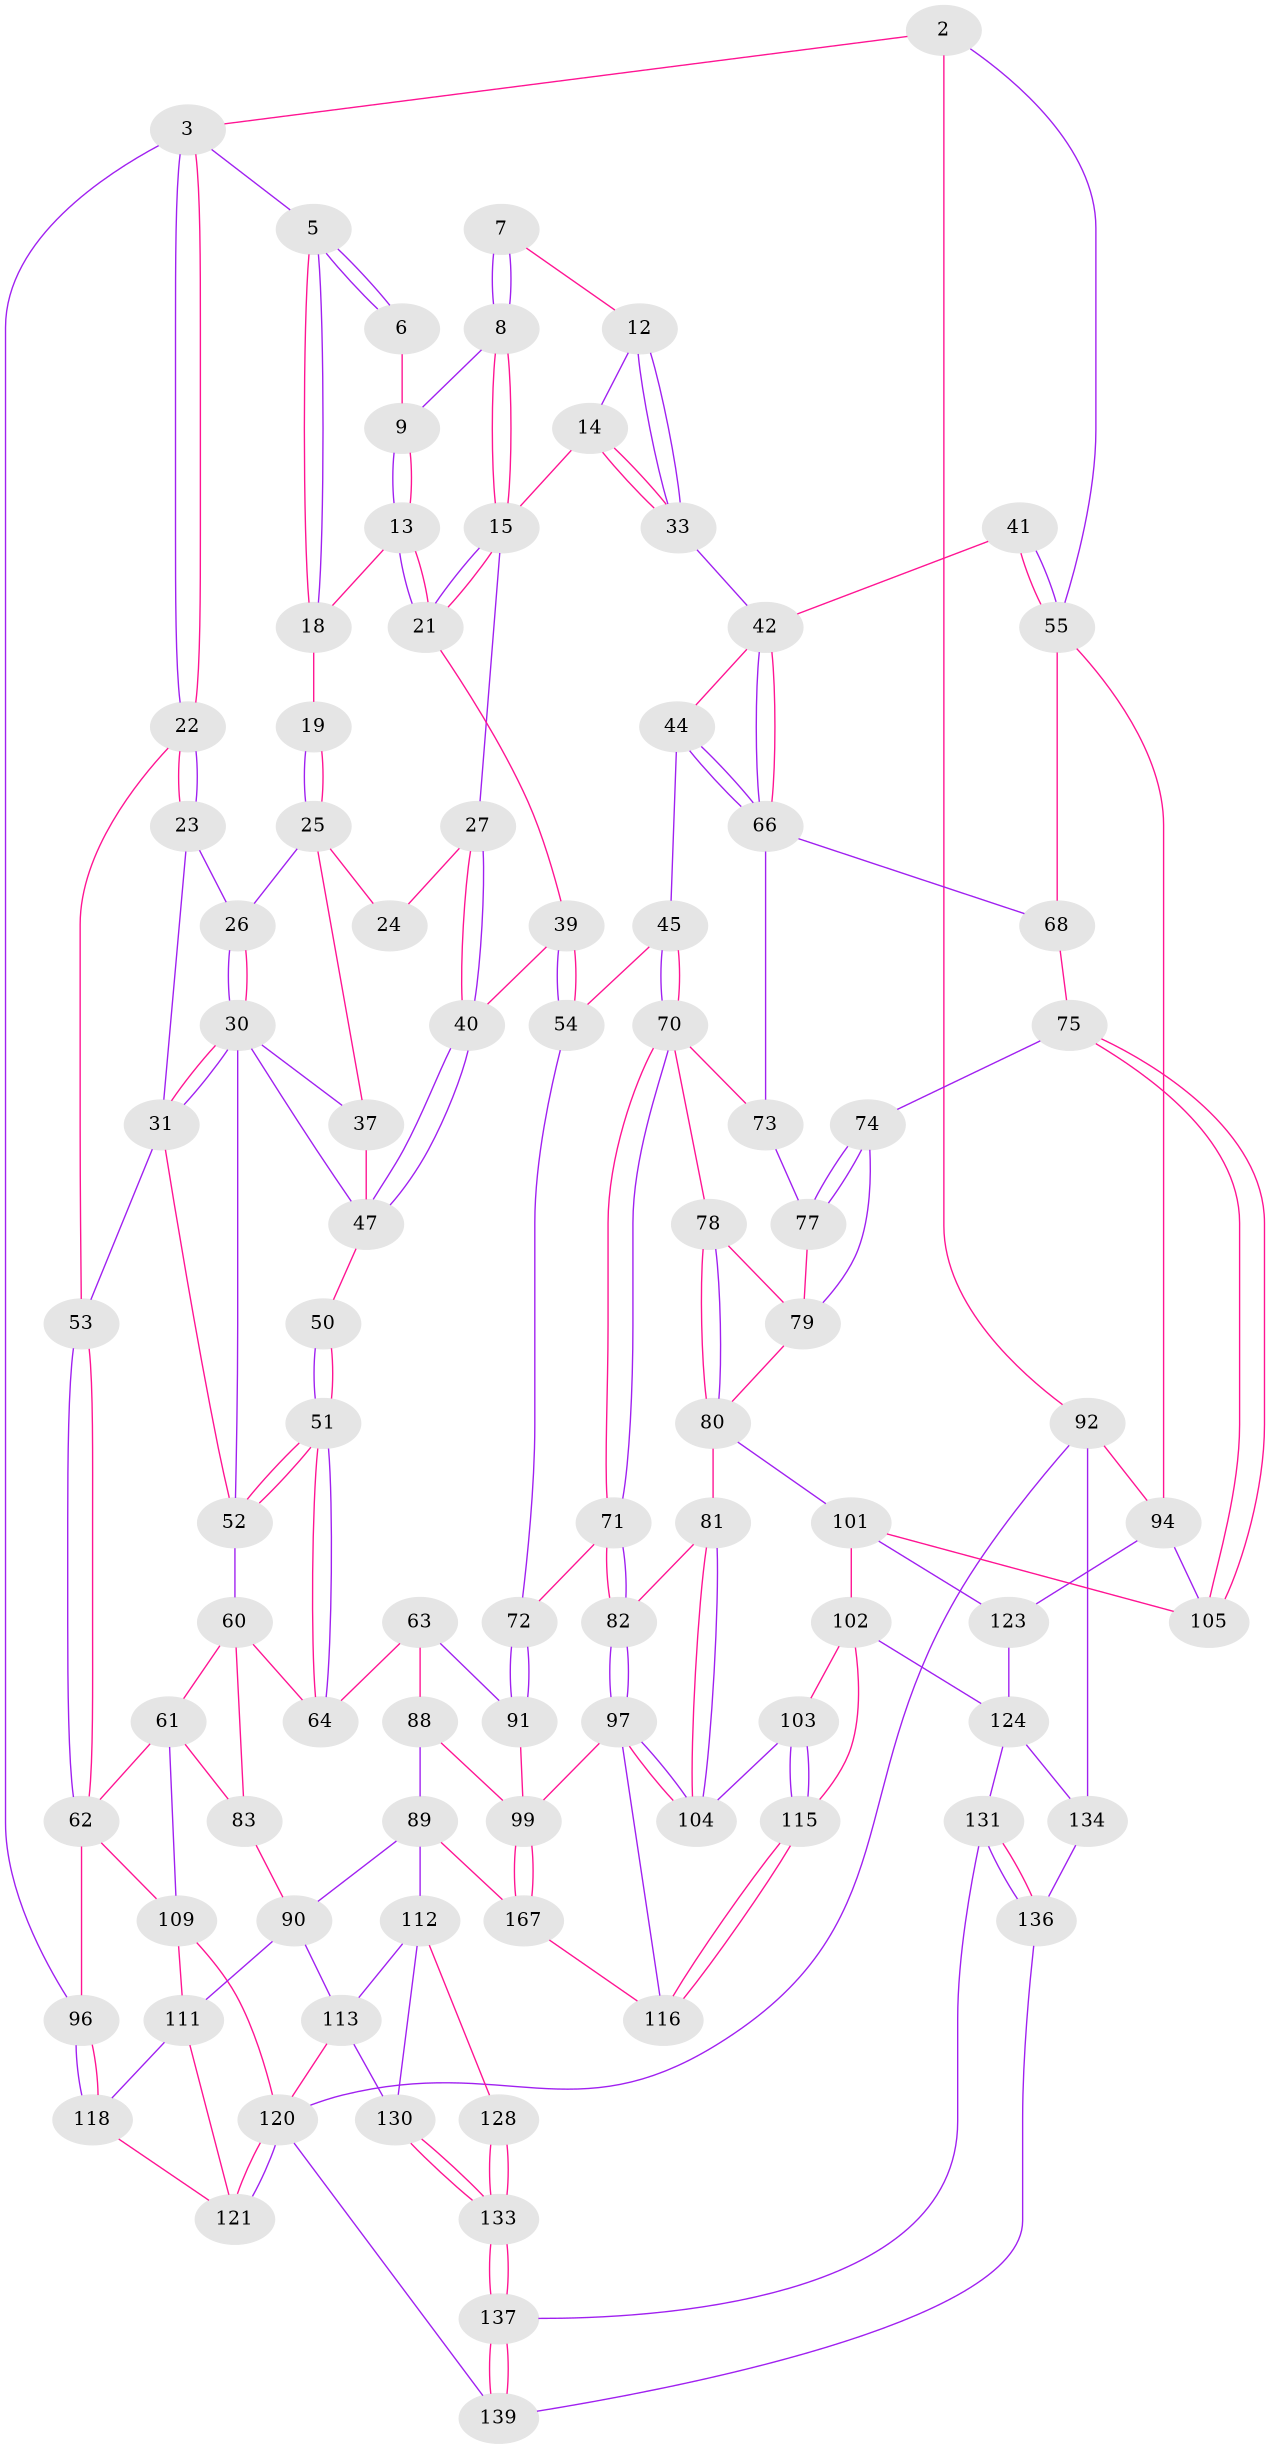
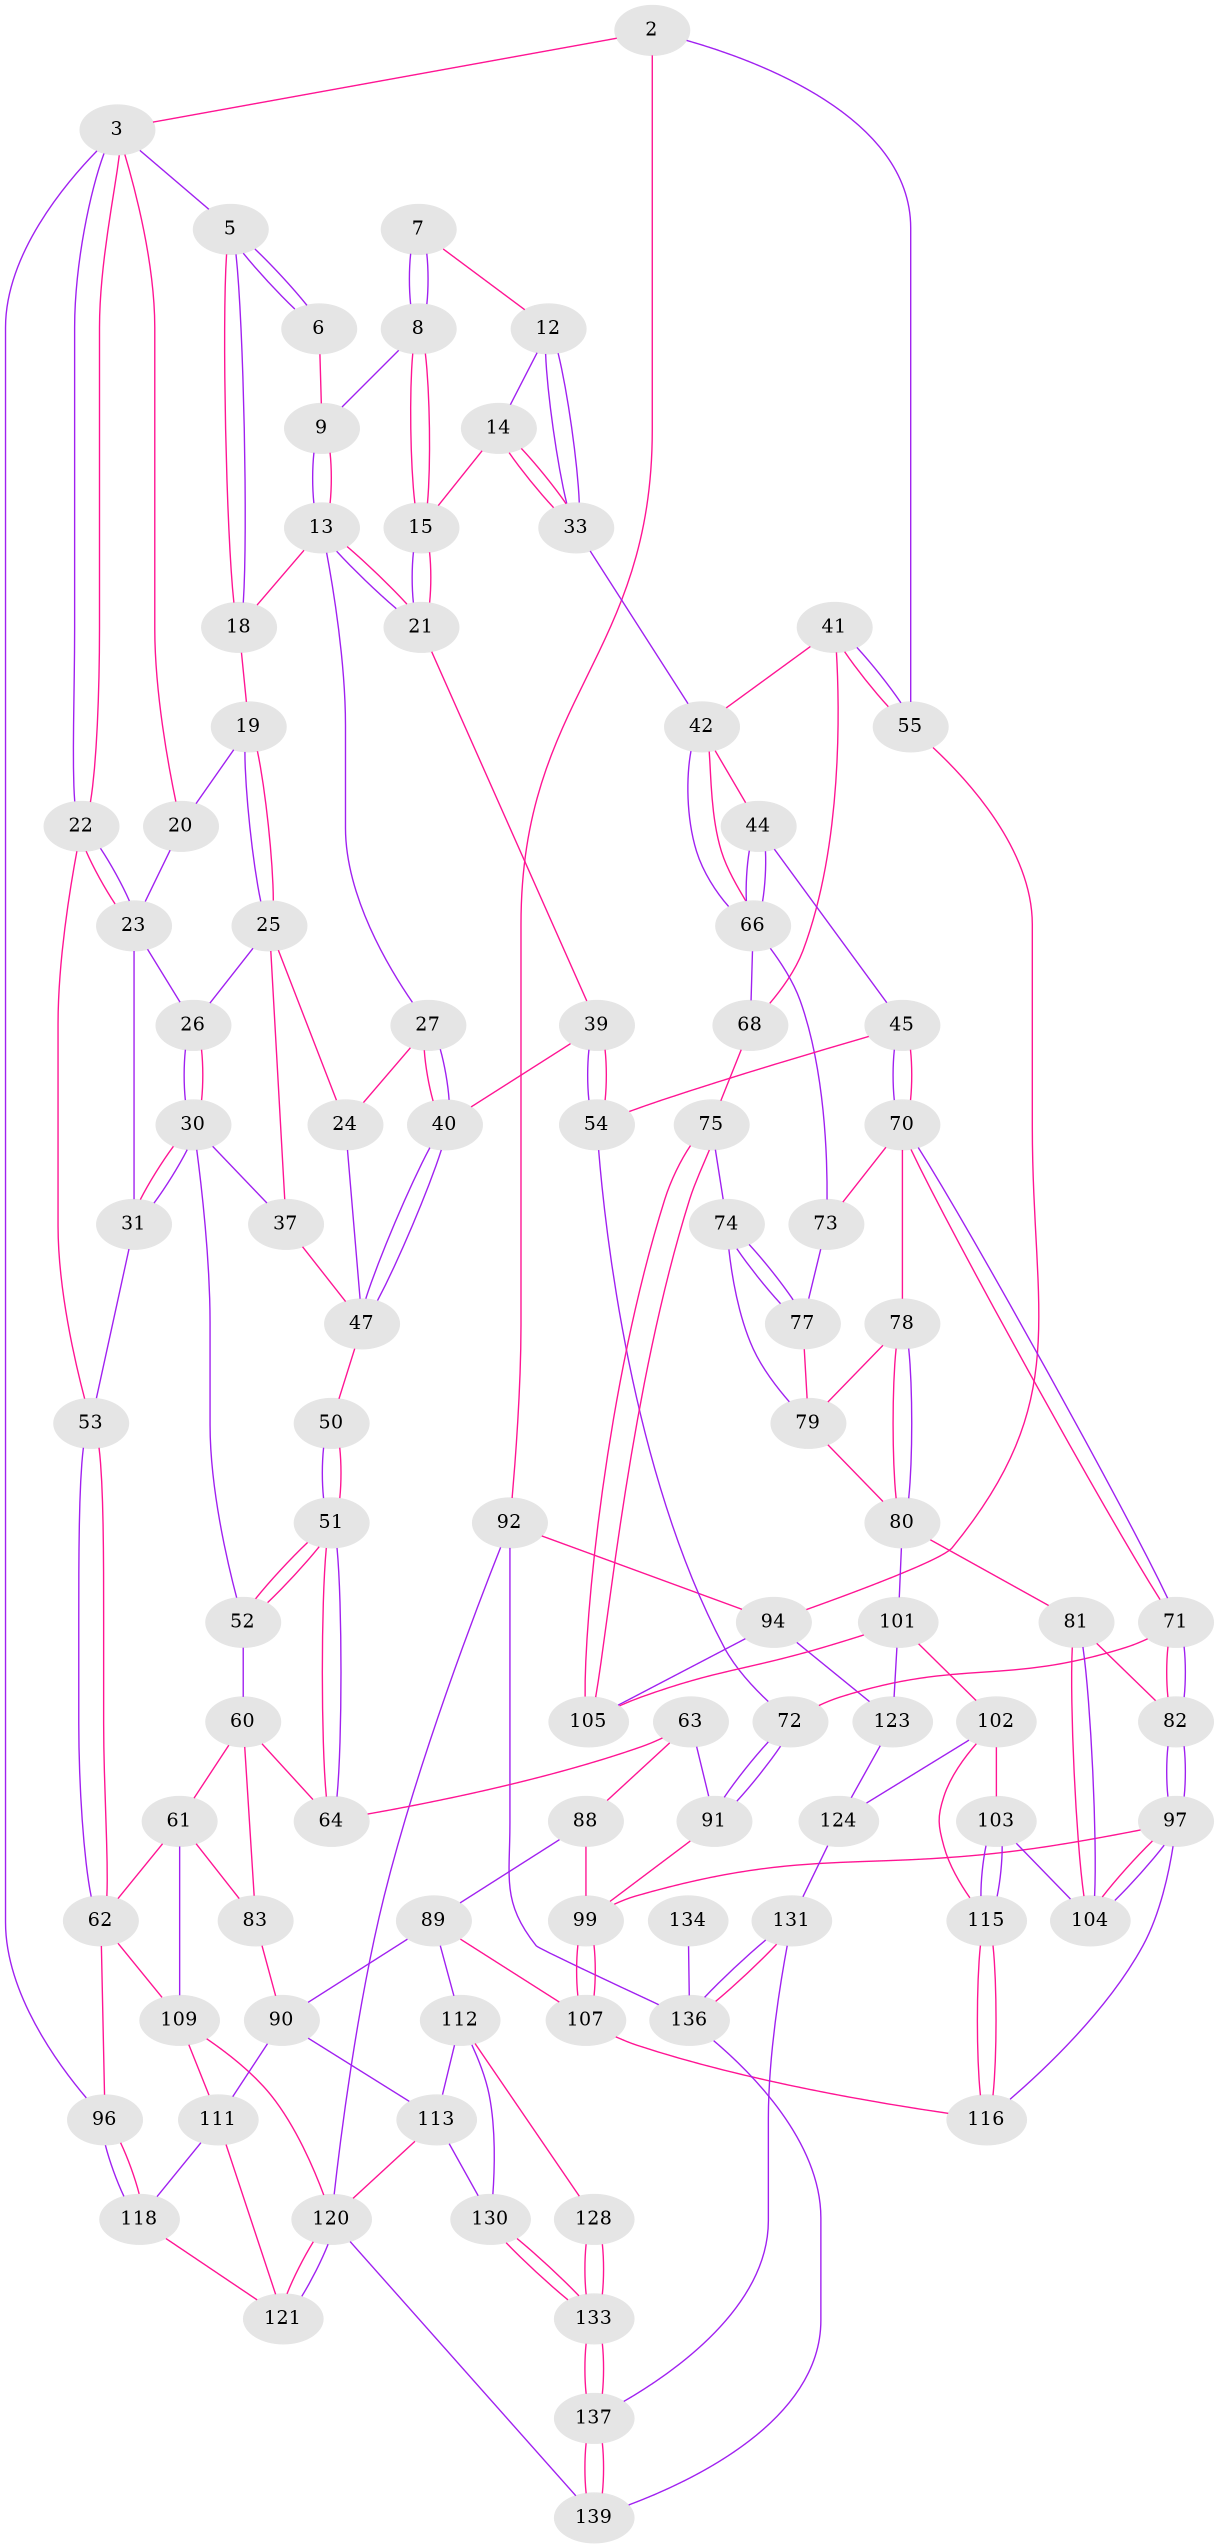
(490, 677) -> (345, 784)
(1057, 777) -> (830, 834)
none -> (181, 826)
(301, 1125) -> (354, 1224)
(195, 1324) -> none
(1088, 1622) -> (510, 1818)
(1048, 1772) -> none
(524, 1921) -> (586, 2020)
